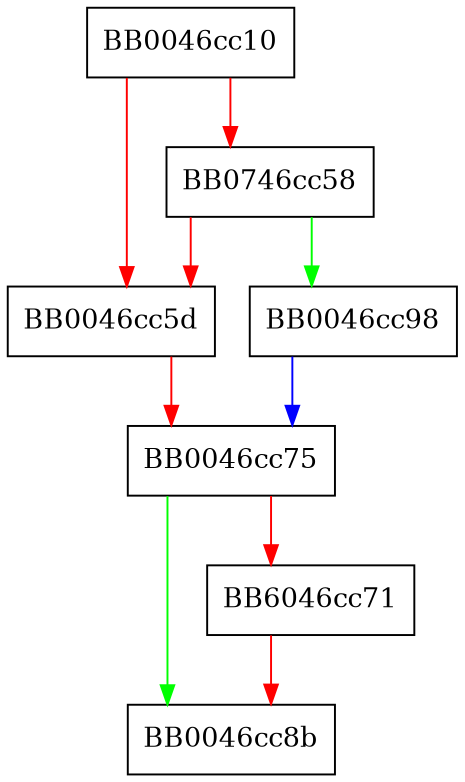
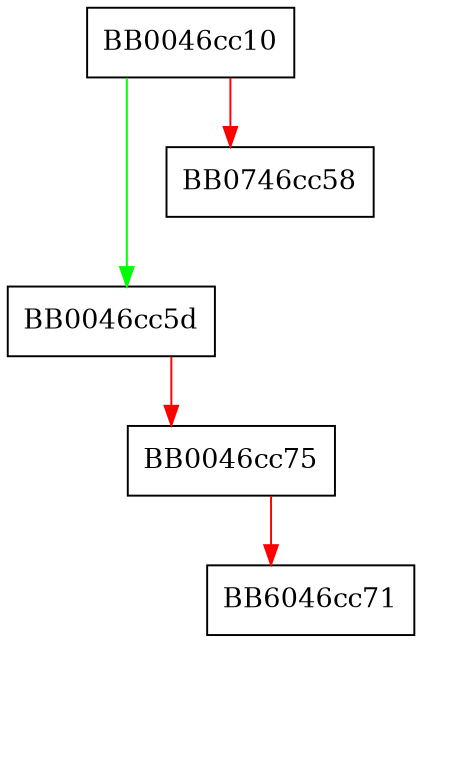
(127, 172) -> (127, 172)
(191, 242) -> none
(353, 321) -> none
(231, 740) -> none
